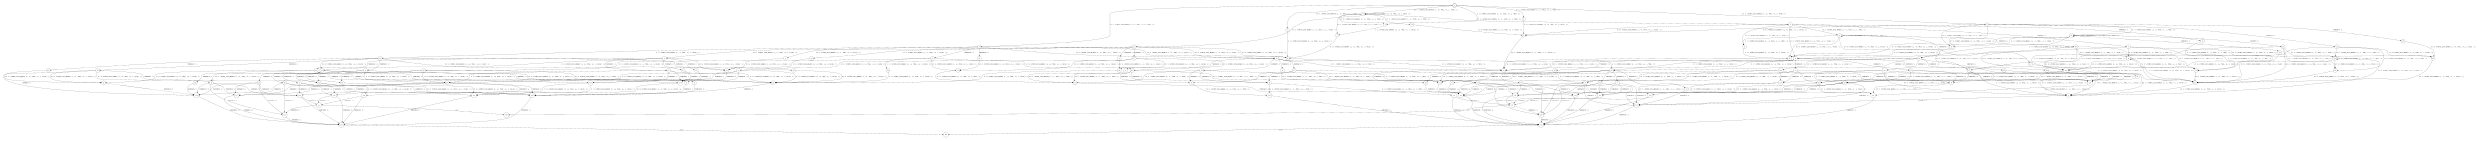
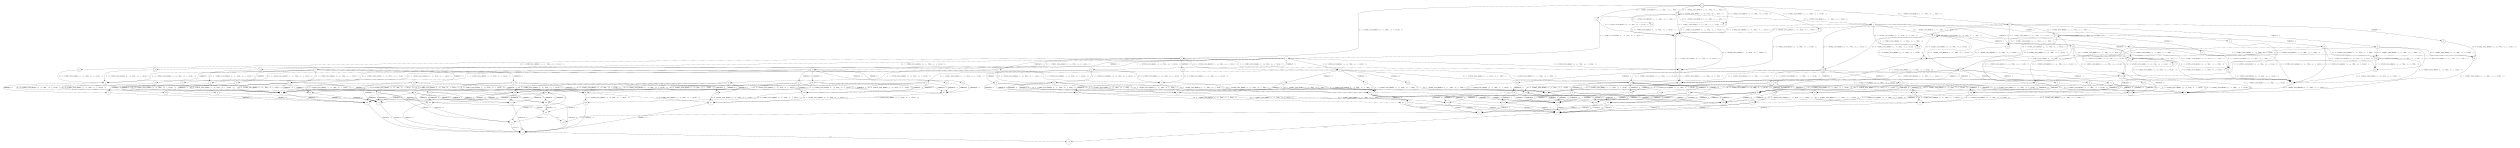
(1526, 110) -> (1462, 110)
